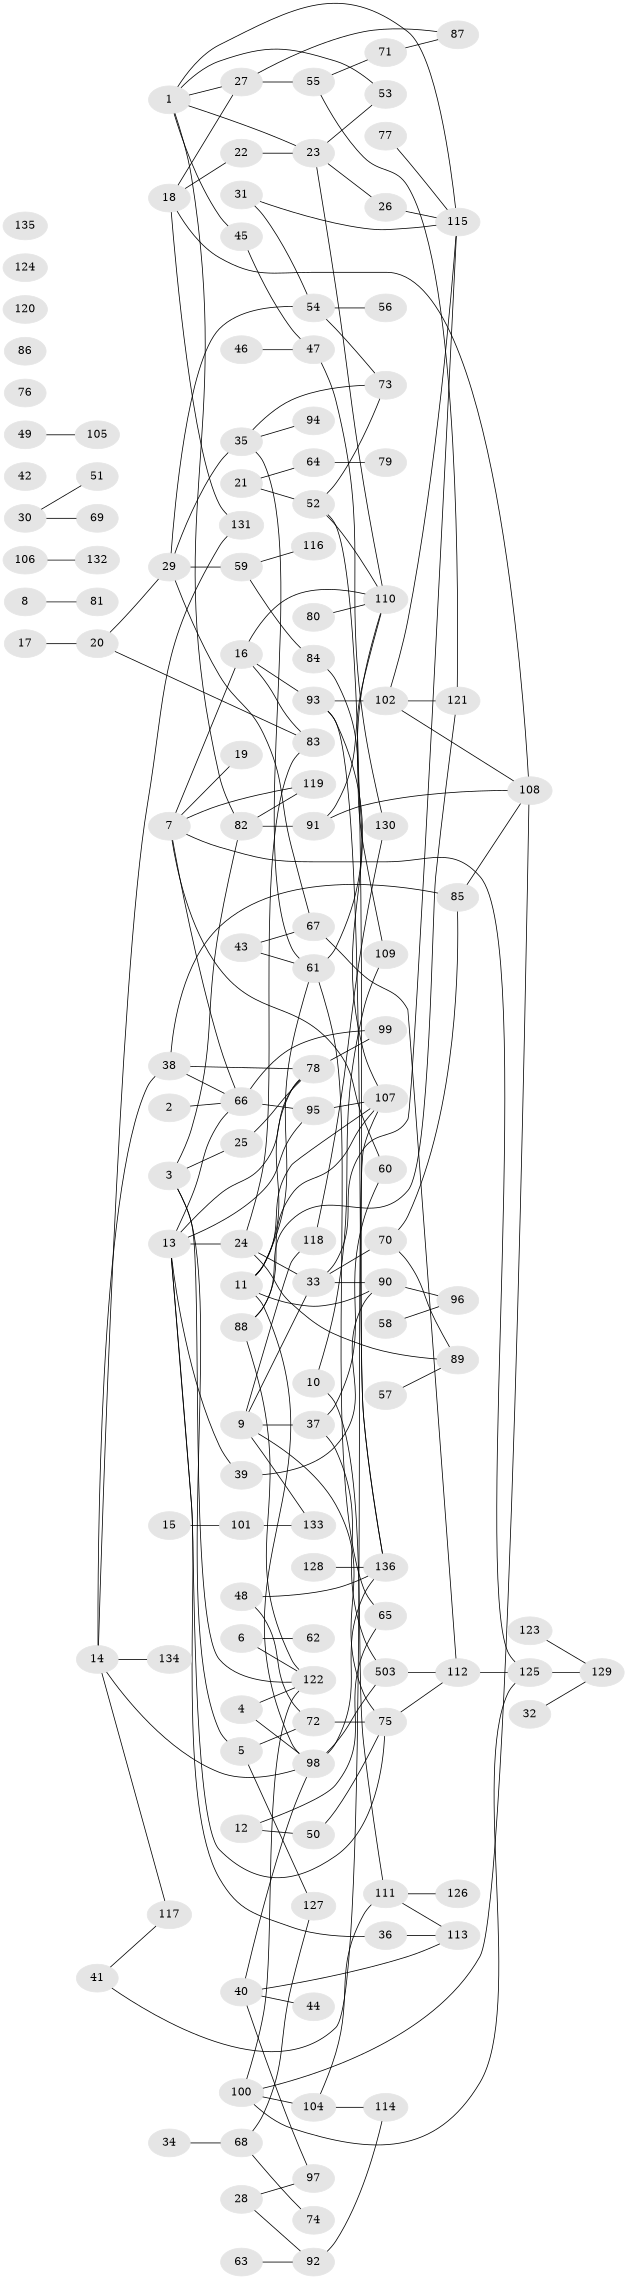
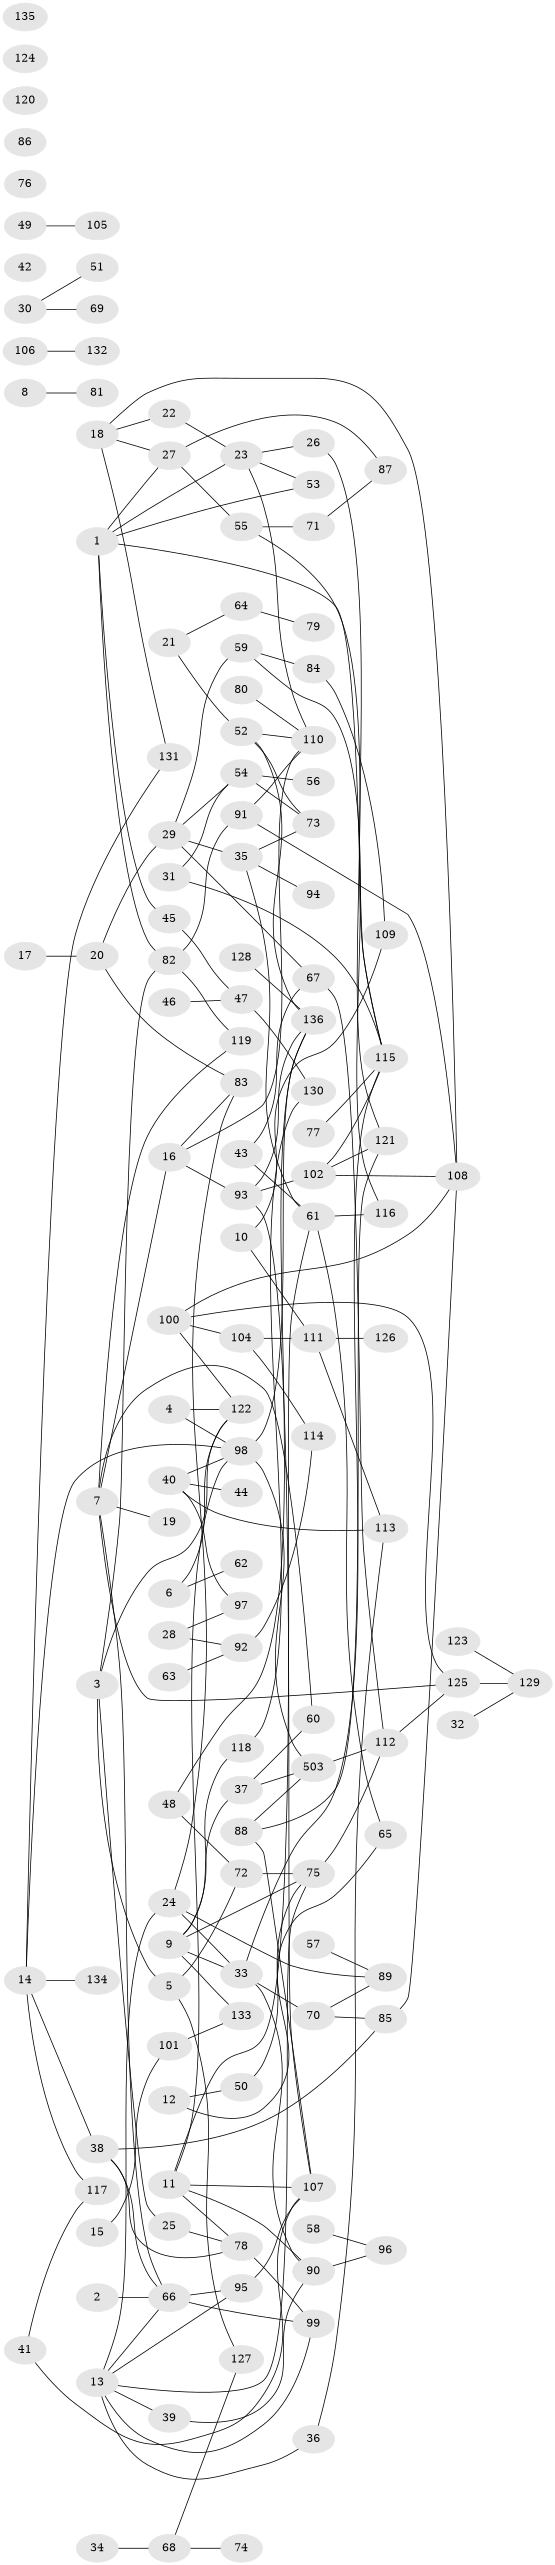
(359, 788) -> (349, 1215)
(255, 1173) -> (227, 2447)
(269, 1507) -> (278, 1800)
